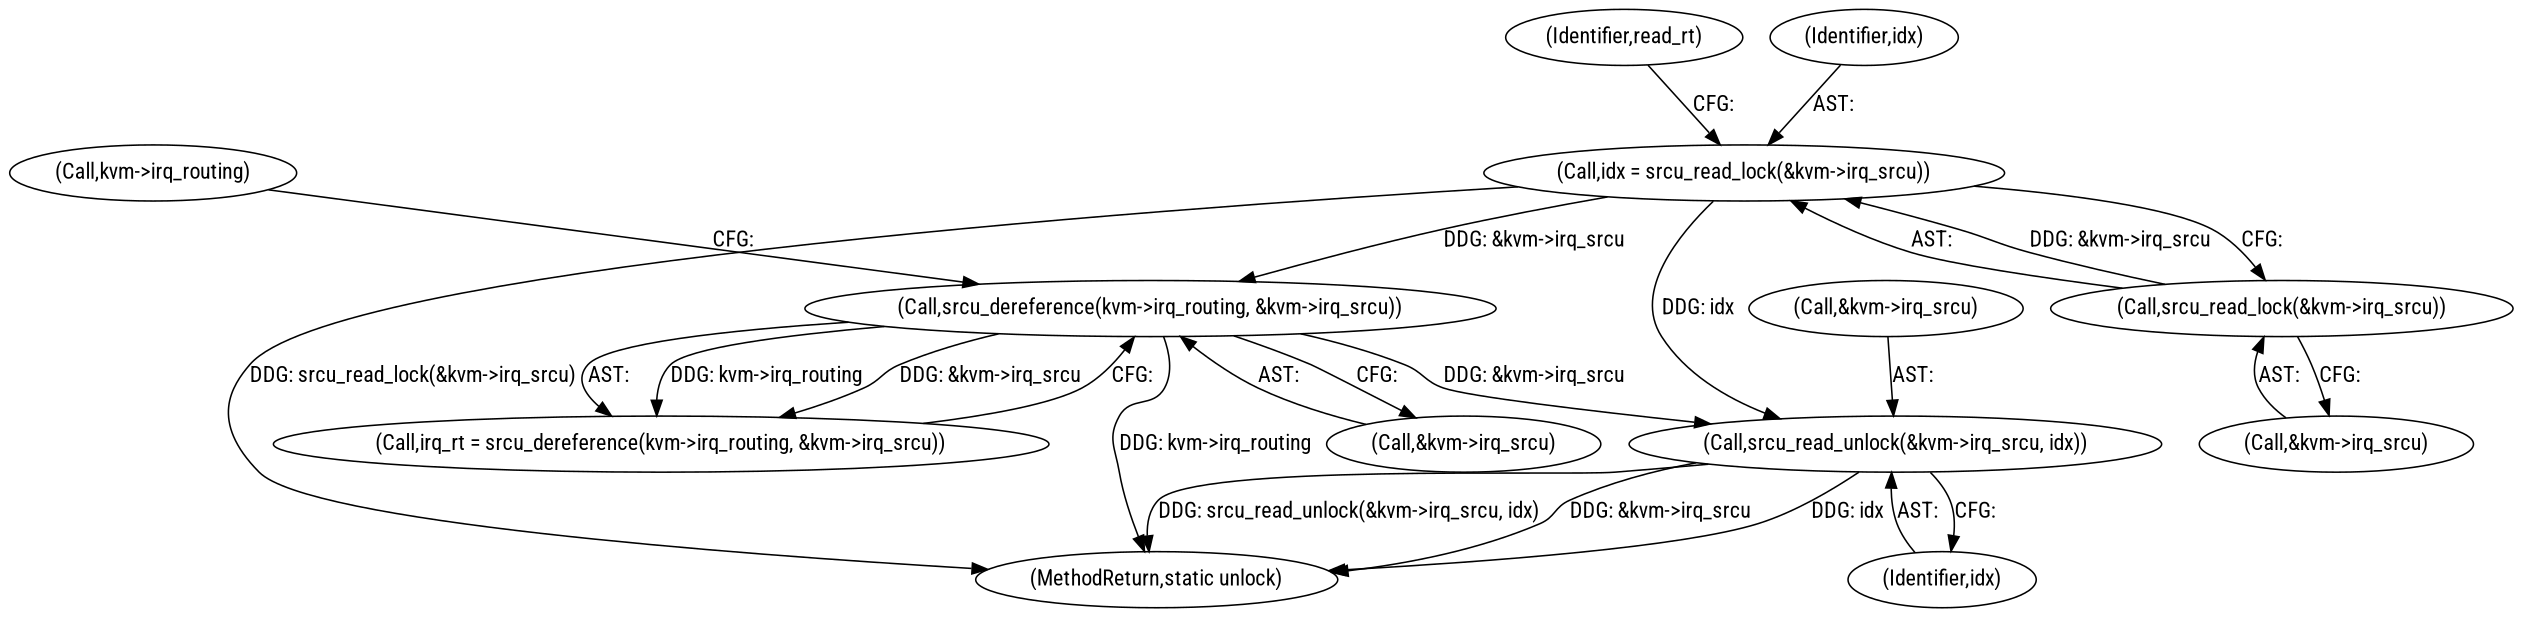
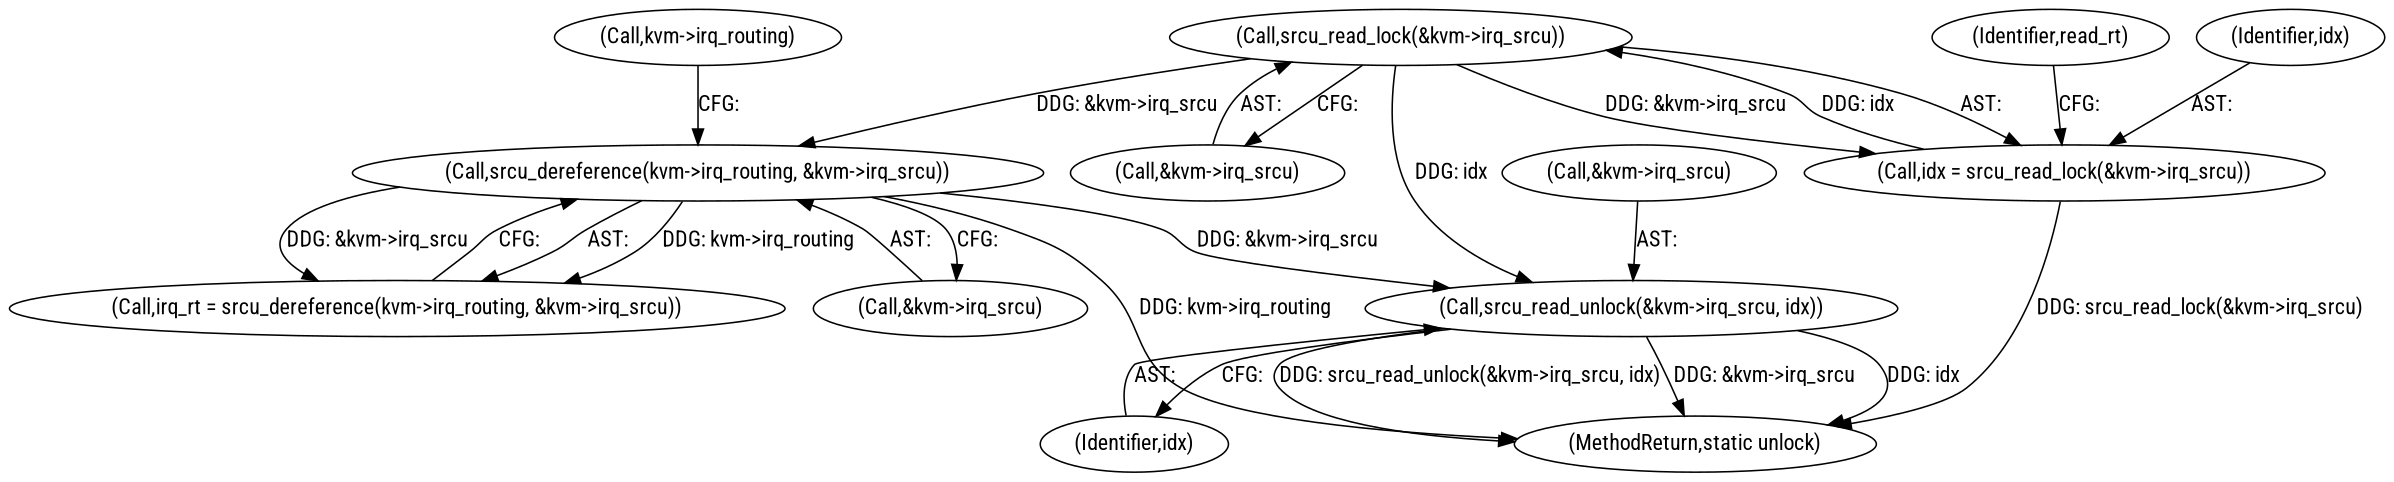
(1430, 232) -> (1031, 94)
(2265, 241) -> (1858, 105)
(1657, 325) -> (1412, 196)
